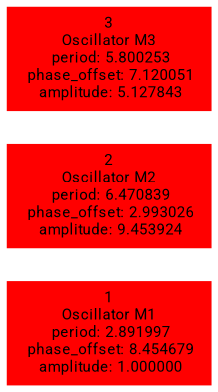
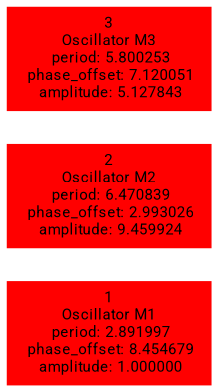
(109, 230) -> (109, 230)
